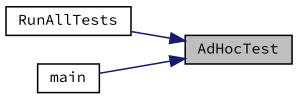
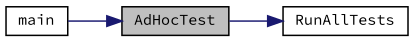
(151, 35) -> (248, 21)
